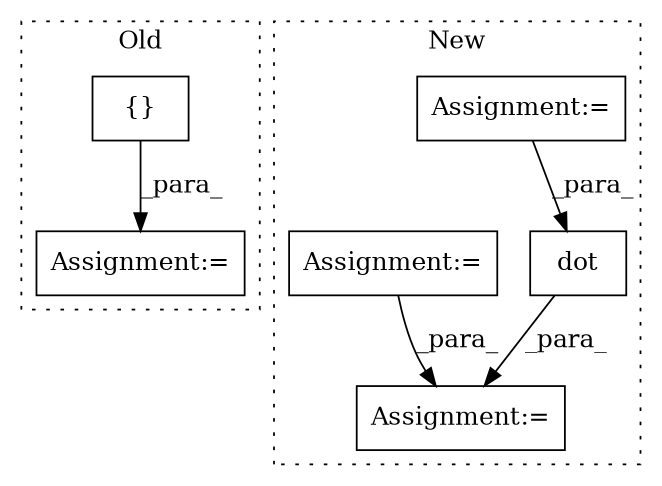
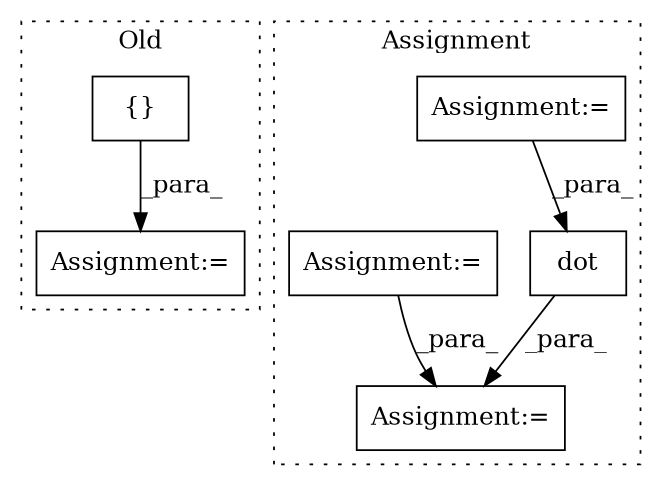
(457, 42) -> (457, 42)
